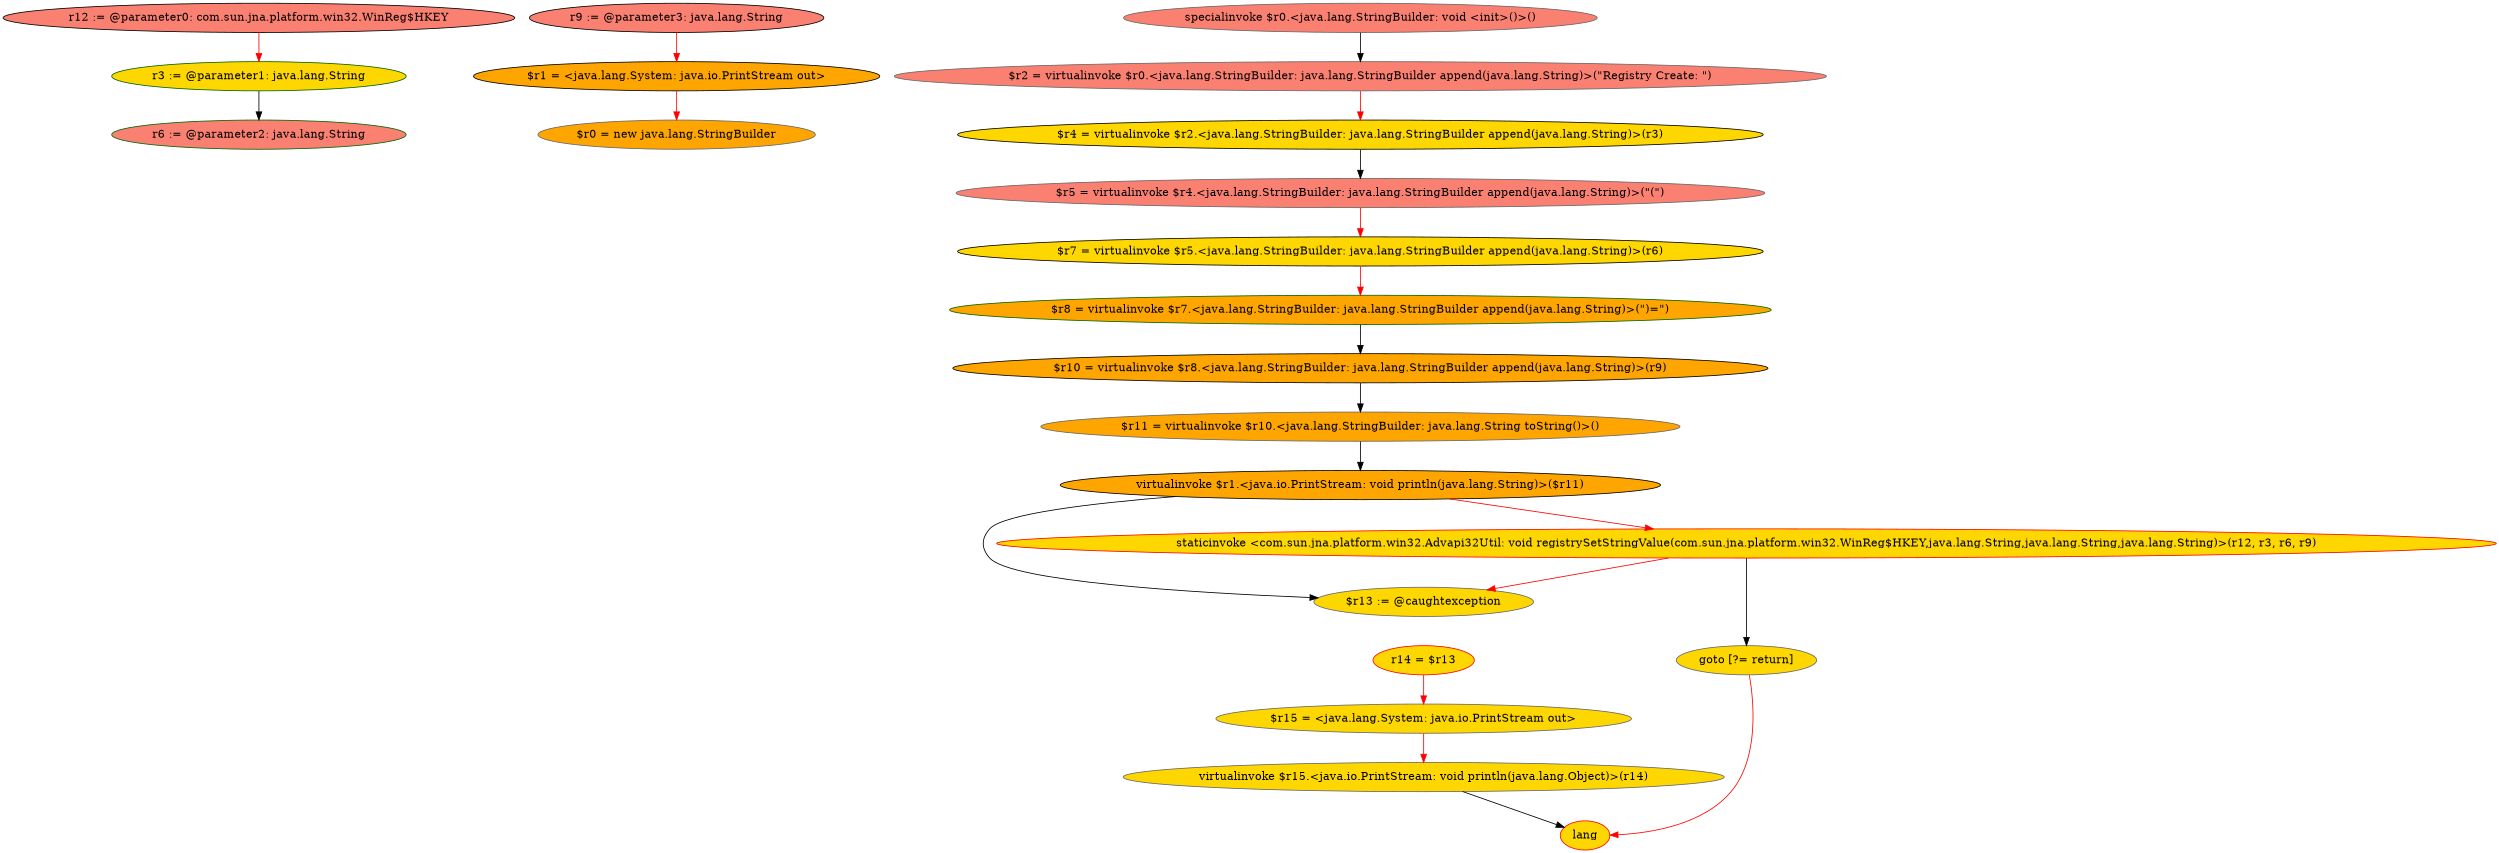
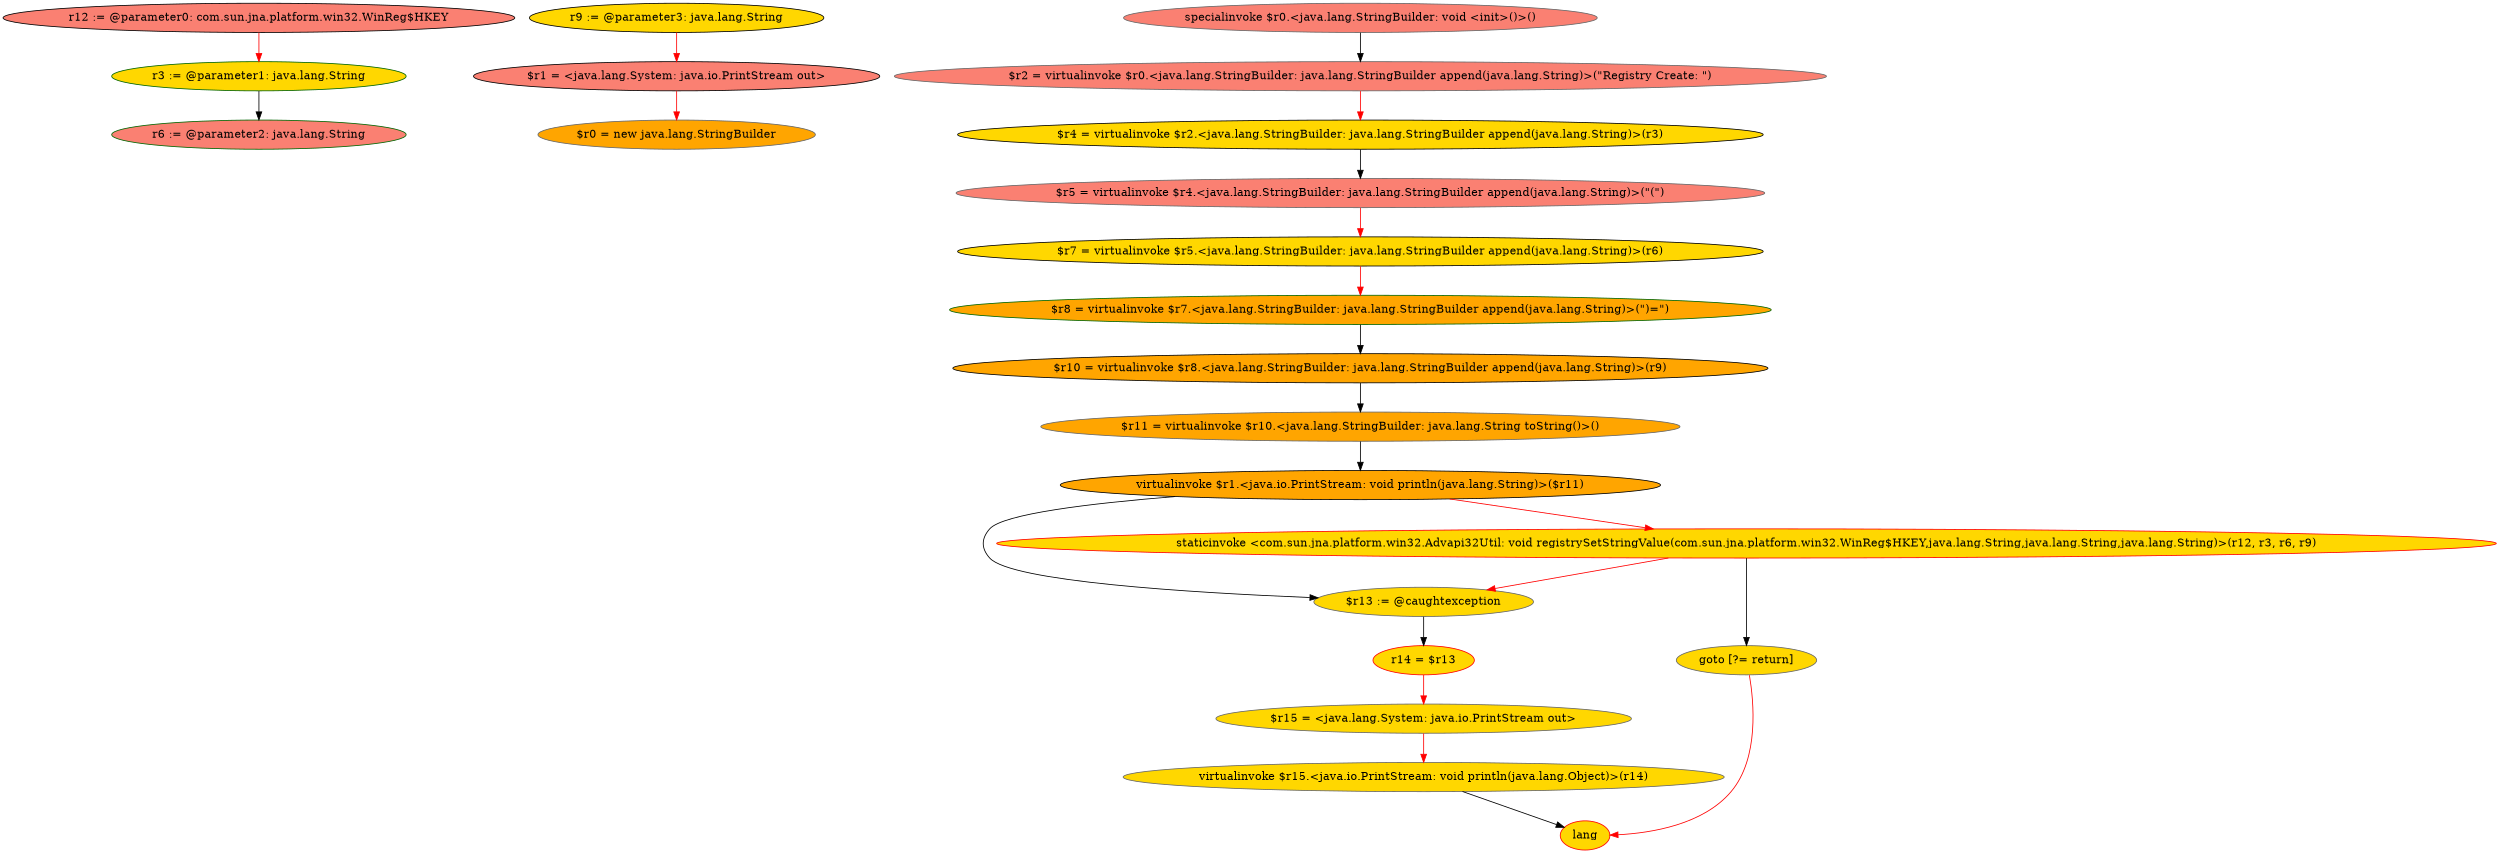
(677, 18) -> (677, 18)
(677, 76) -> (677, 76)
none -> (1424, 627)
